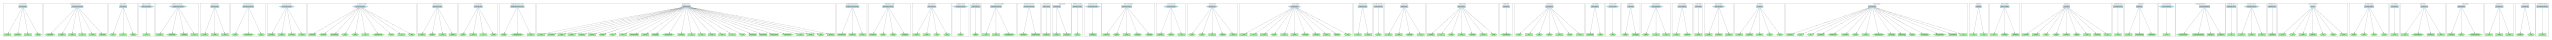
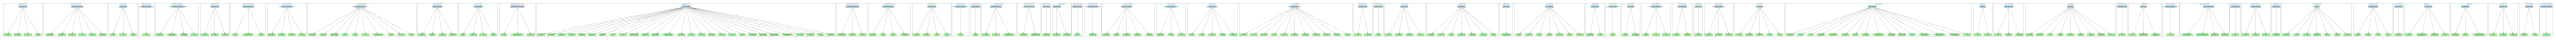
(2252, 7) -> (2256, 7)
(1953, 35) -> (1955, 35)
